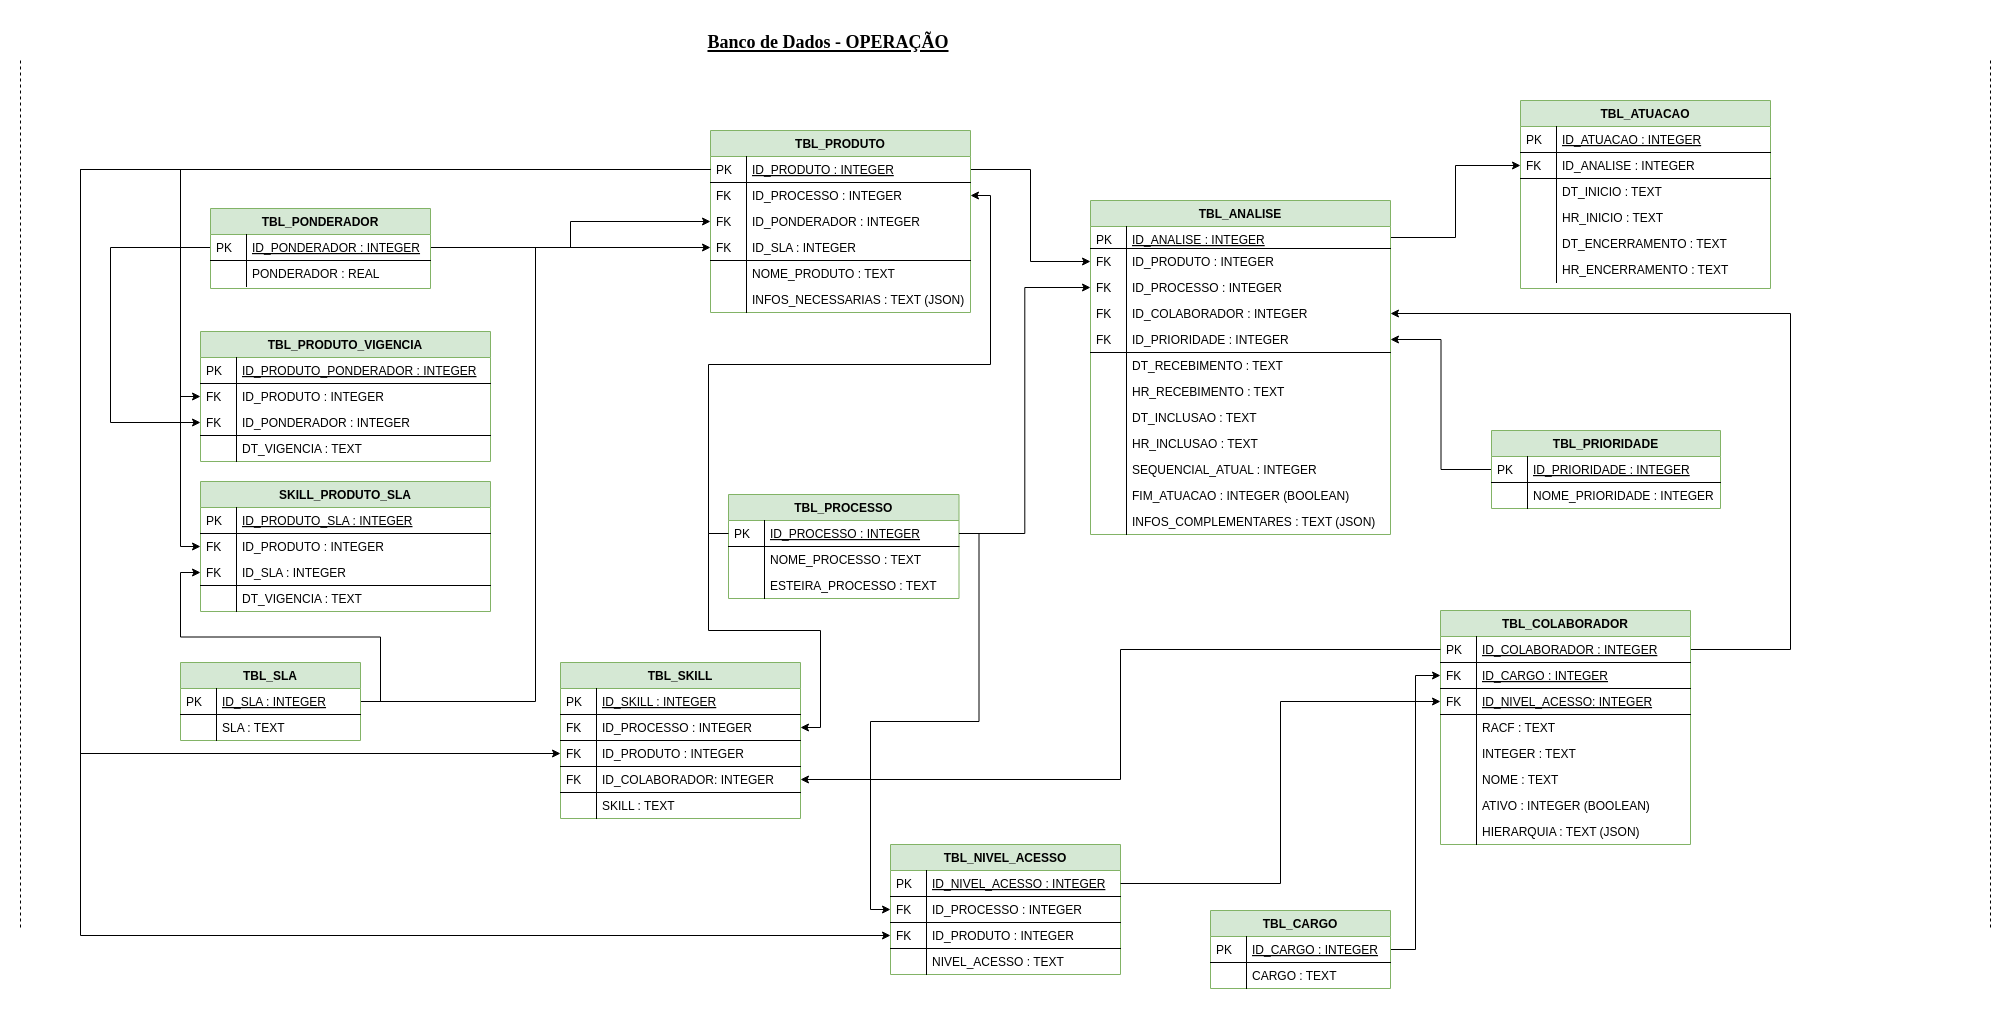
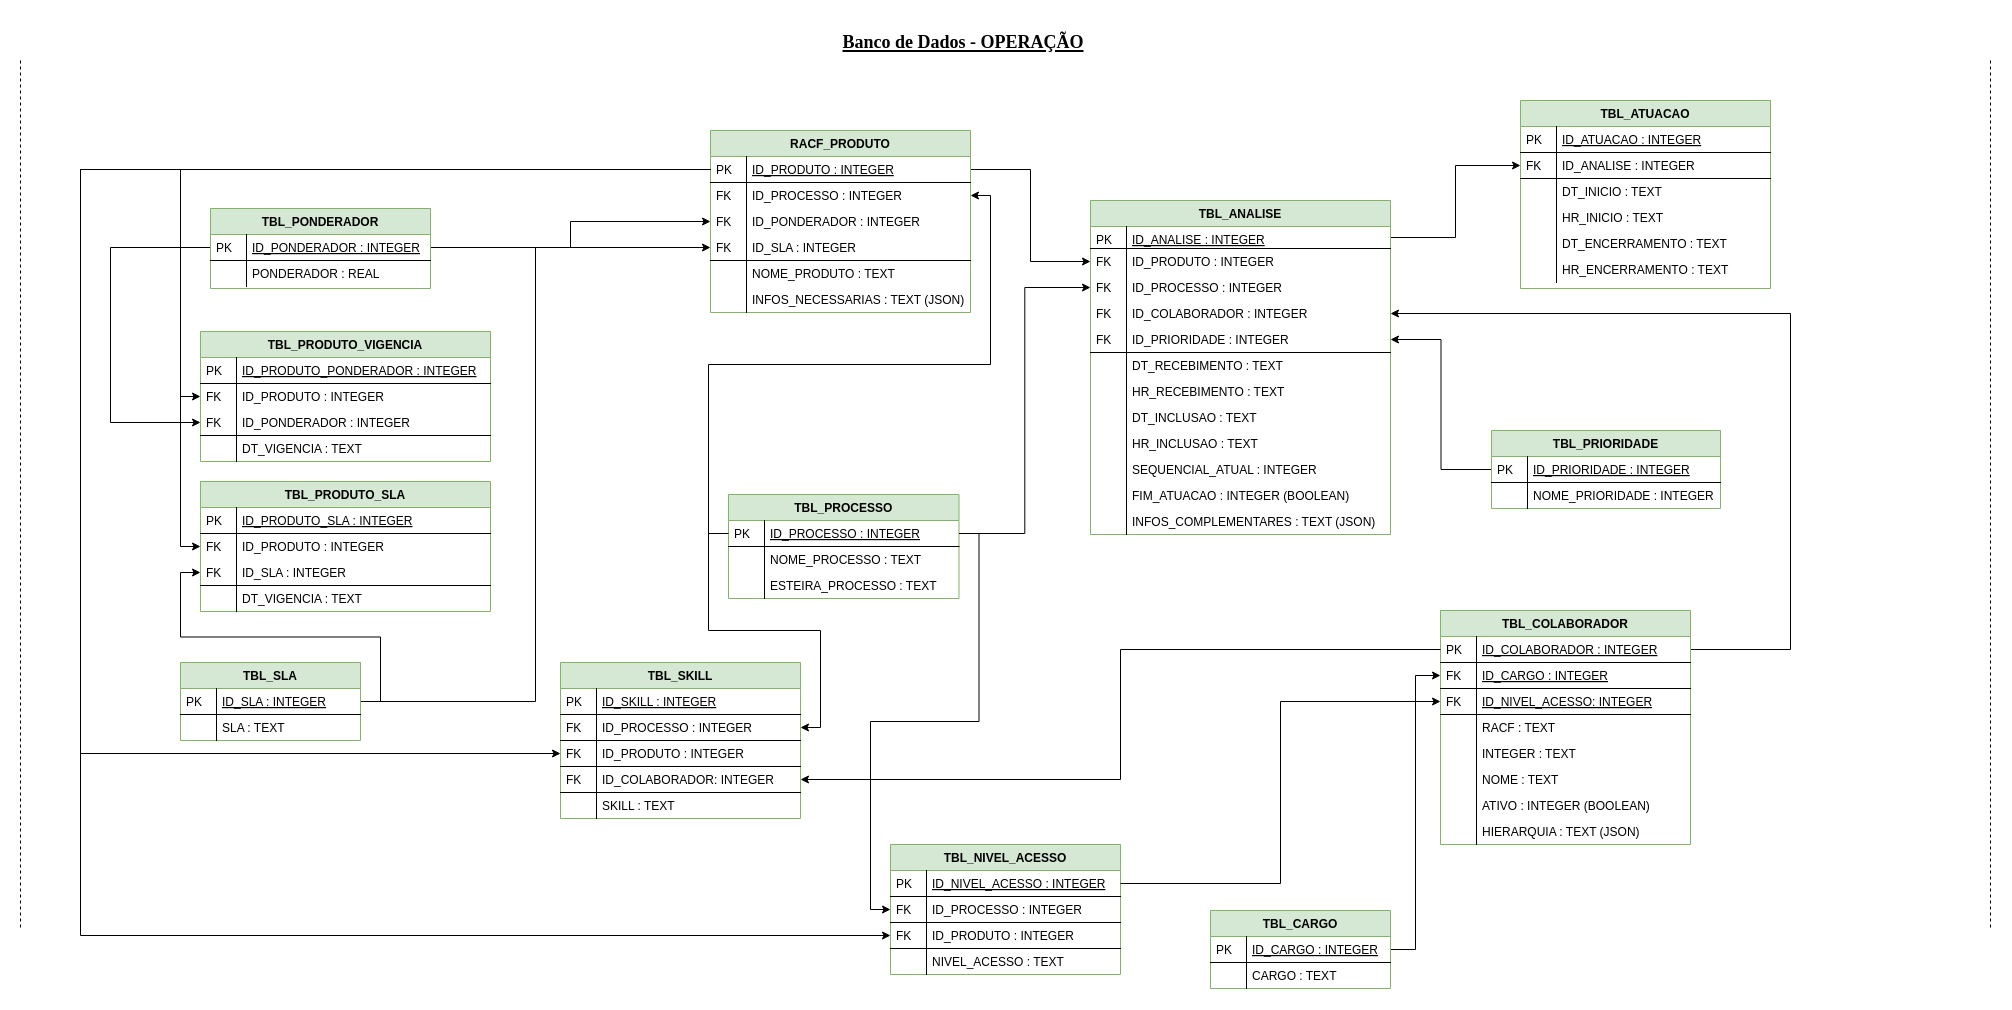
(829, 46) -> (964, 46)
(840, 144) -> (840, 144)
(345, 495) -> (345, 495)
